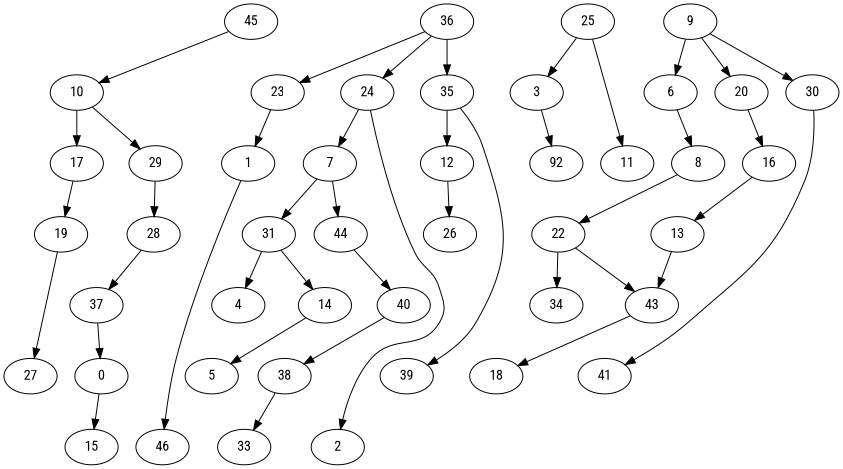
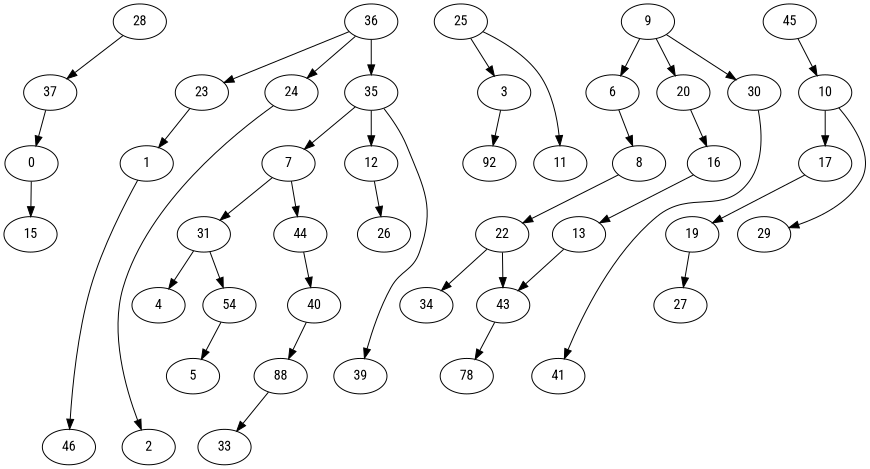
(351, 124) -> (334, 125)
(155, 194) -> none
(325, 305) -> (229, 305)
(285, 376) -> (281, 376)
(496, 376) -> (467, 376)
